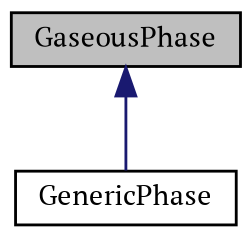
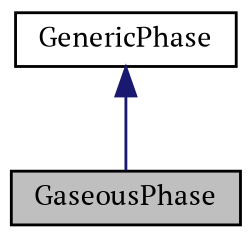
(126, 134) -> (126, 134)
